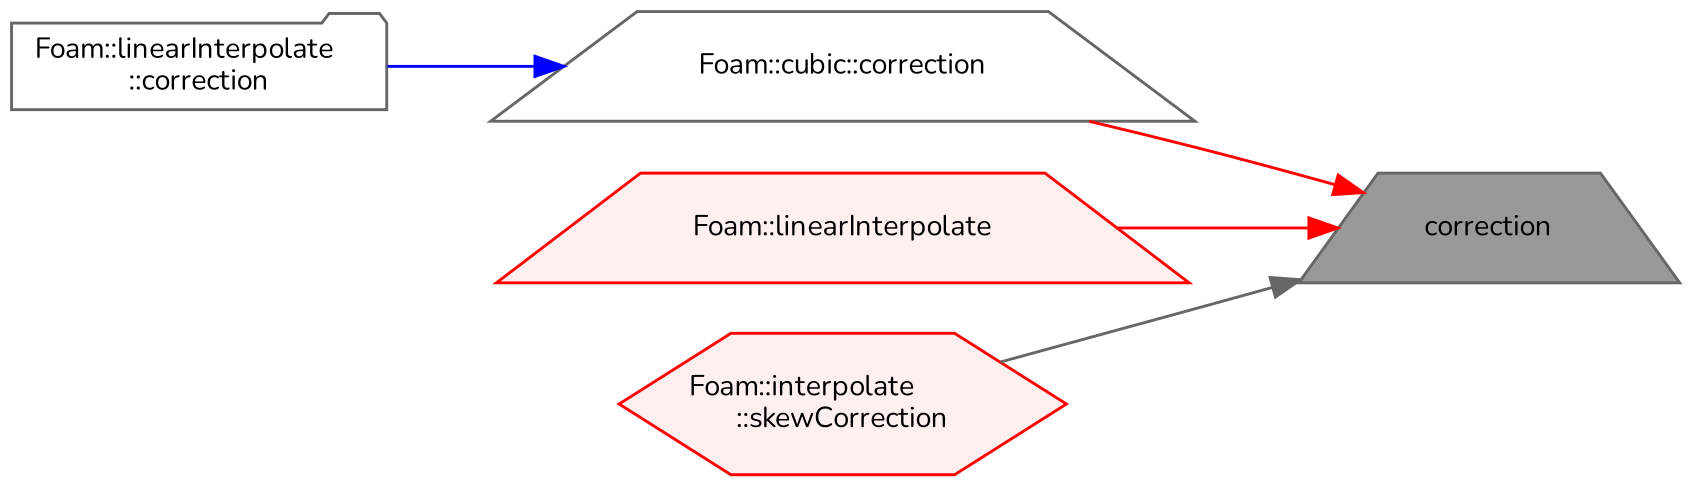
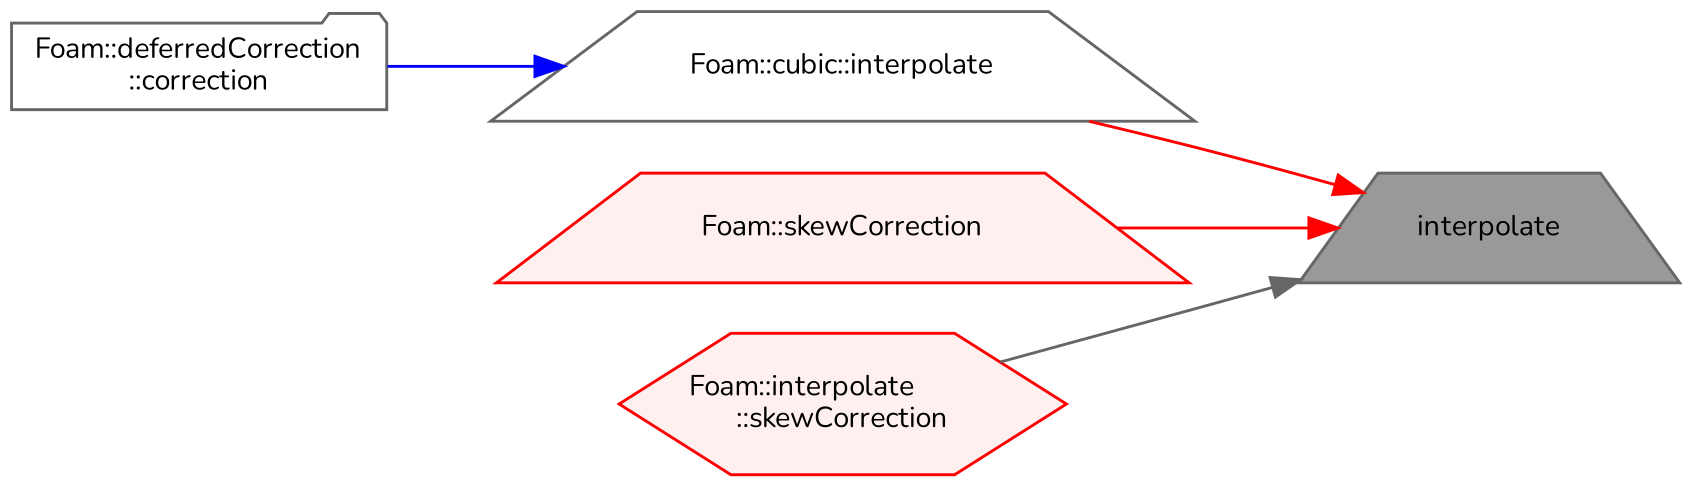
(199, 66) -> (199, 66)
(843, 66) -> (843, 66)
(843, 228) -> (843, 228)
(1489, 228) -> (1489, 228)
